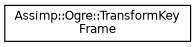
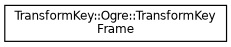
(98, 23) -> (116, 23)
